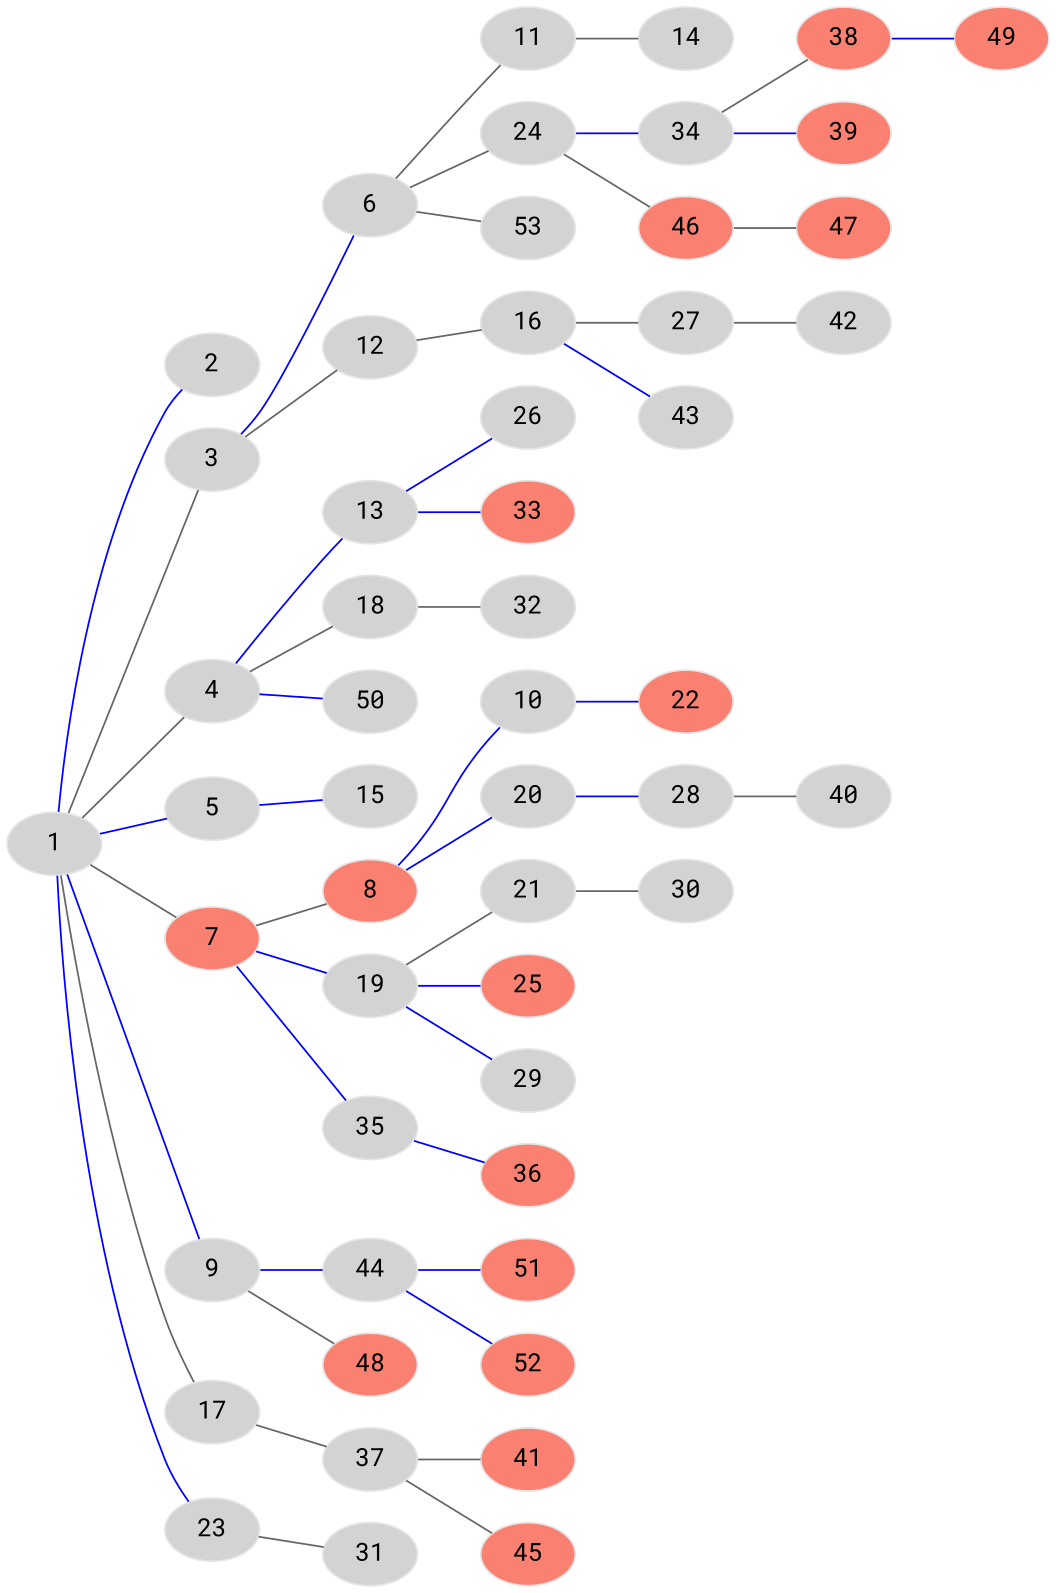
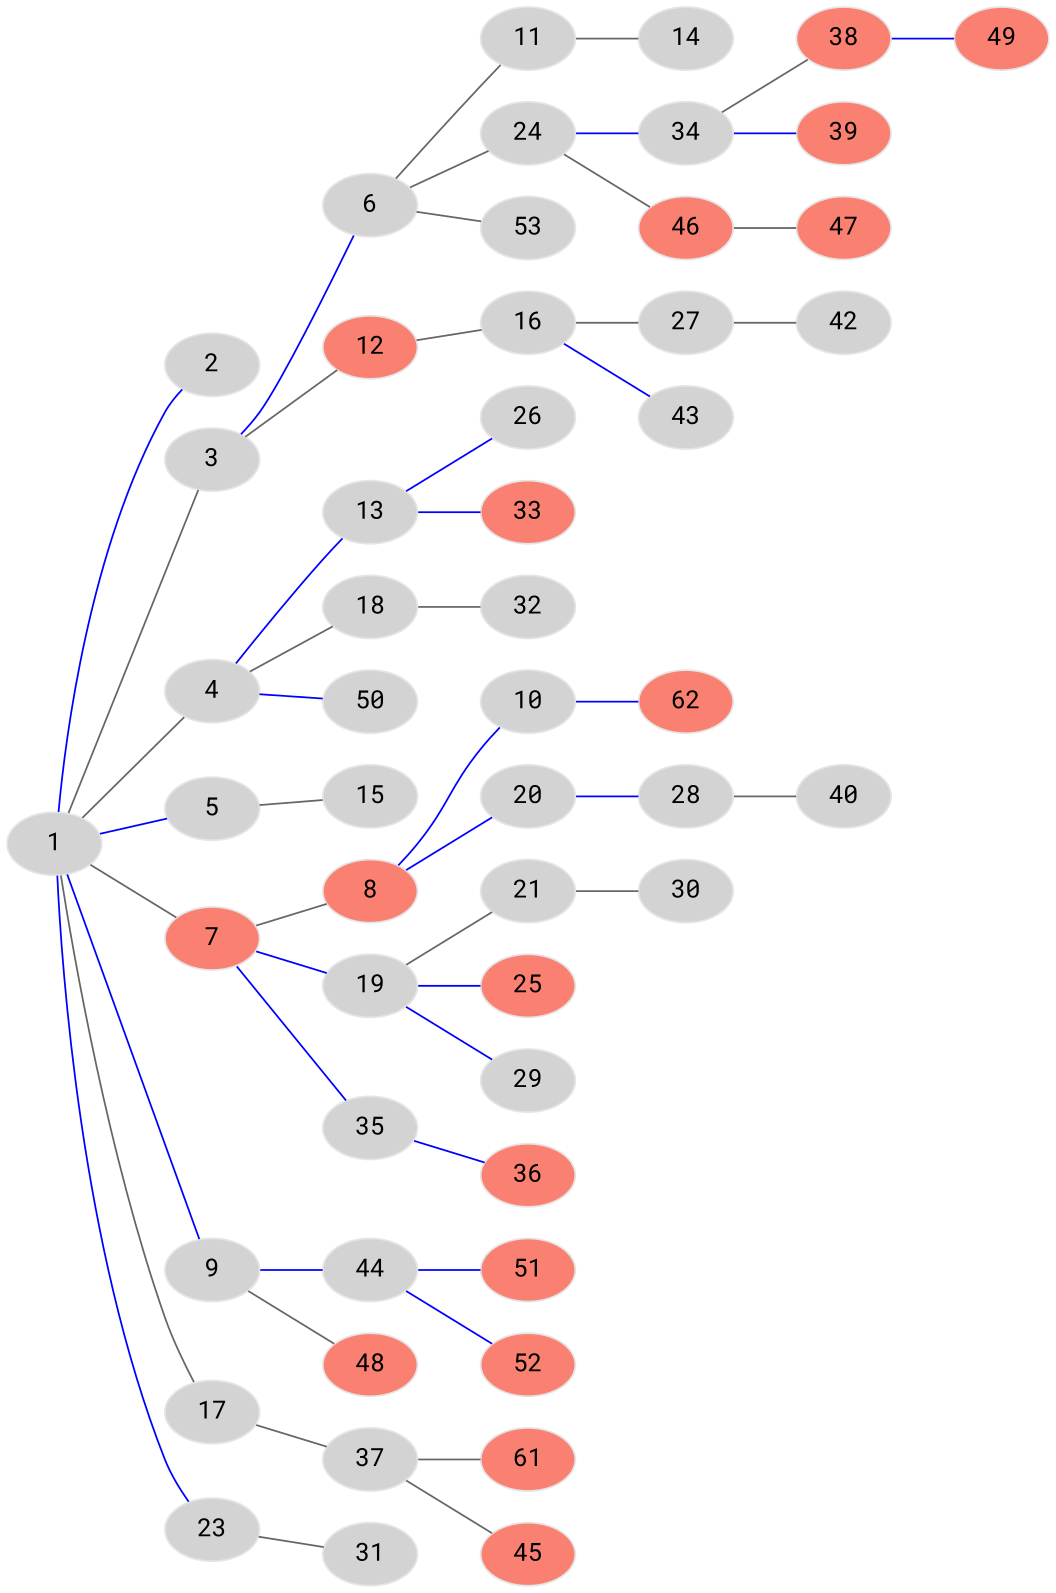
(370, 347) -> (370, 347)
(686, 702) -> (686, 702)
(291, 803) -> (291, 803)
(528, 1459) -> (528, 1459)
